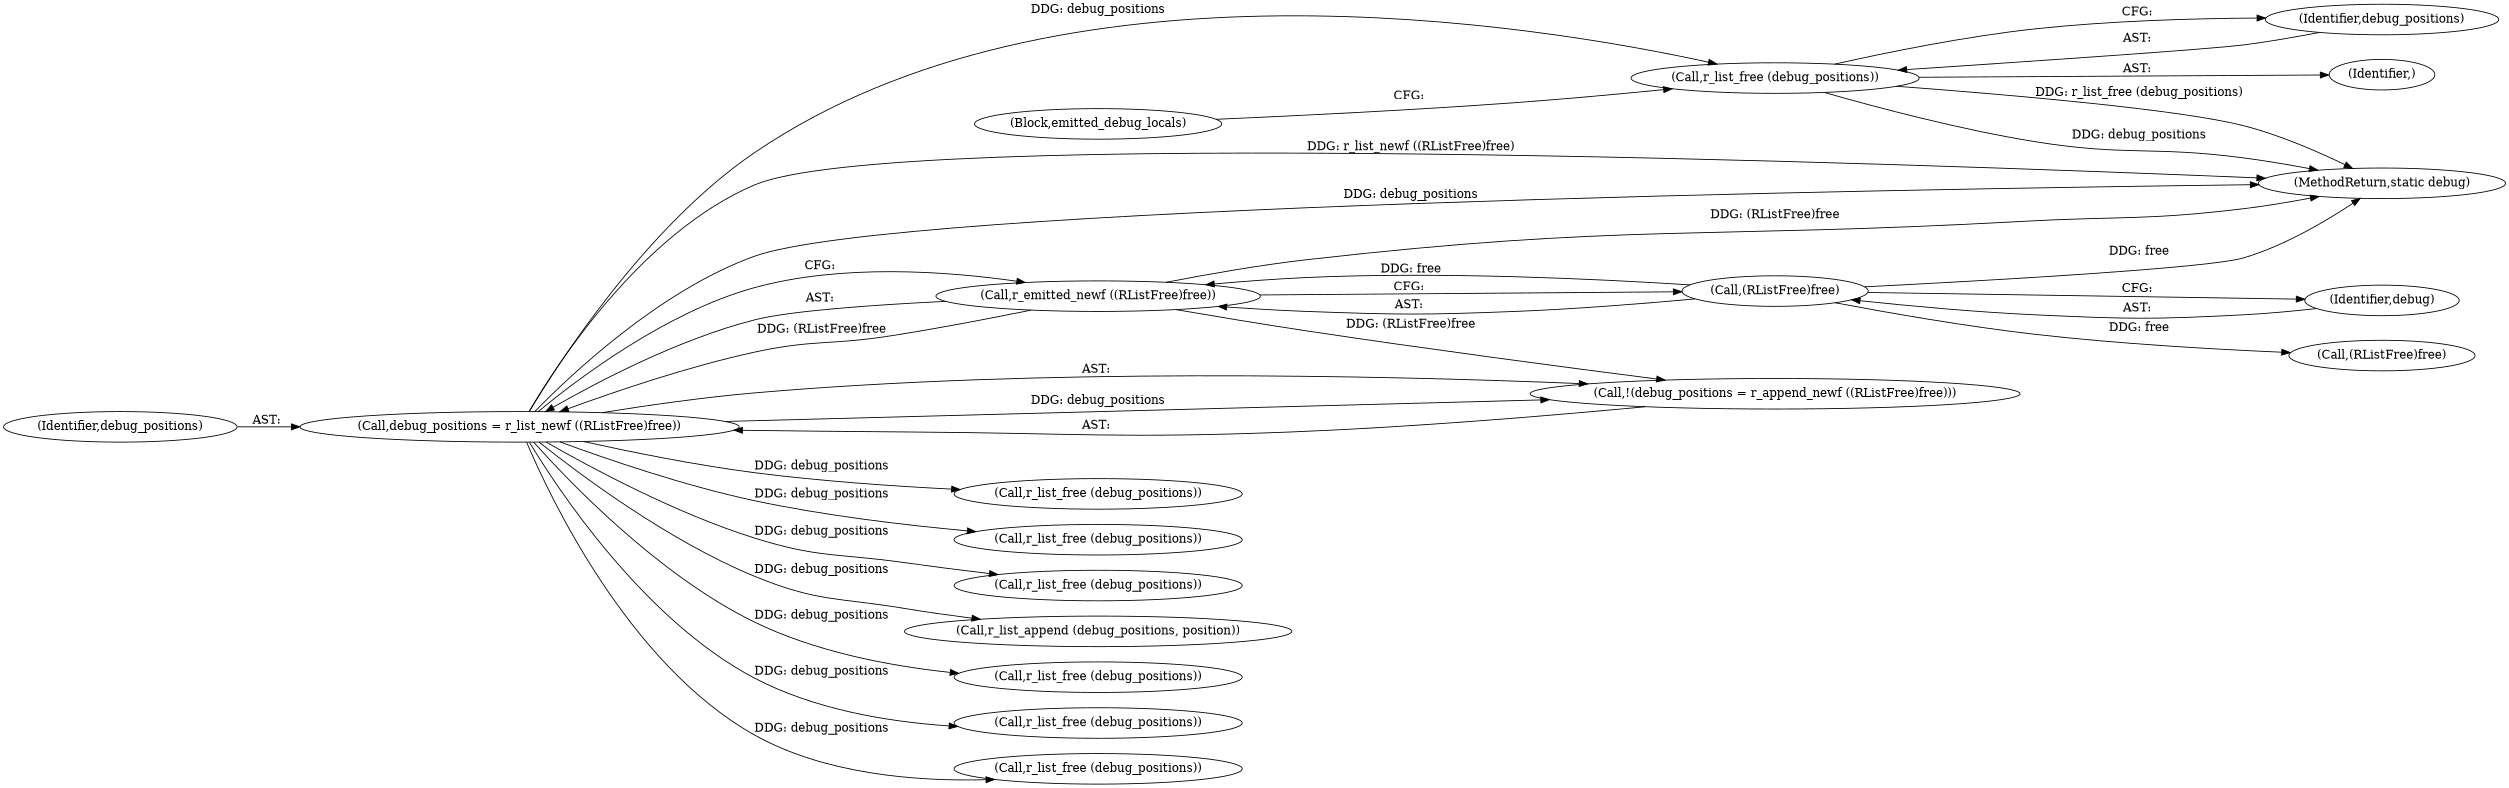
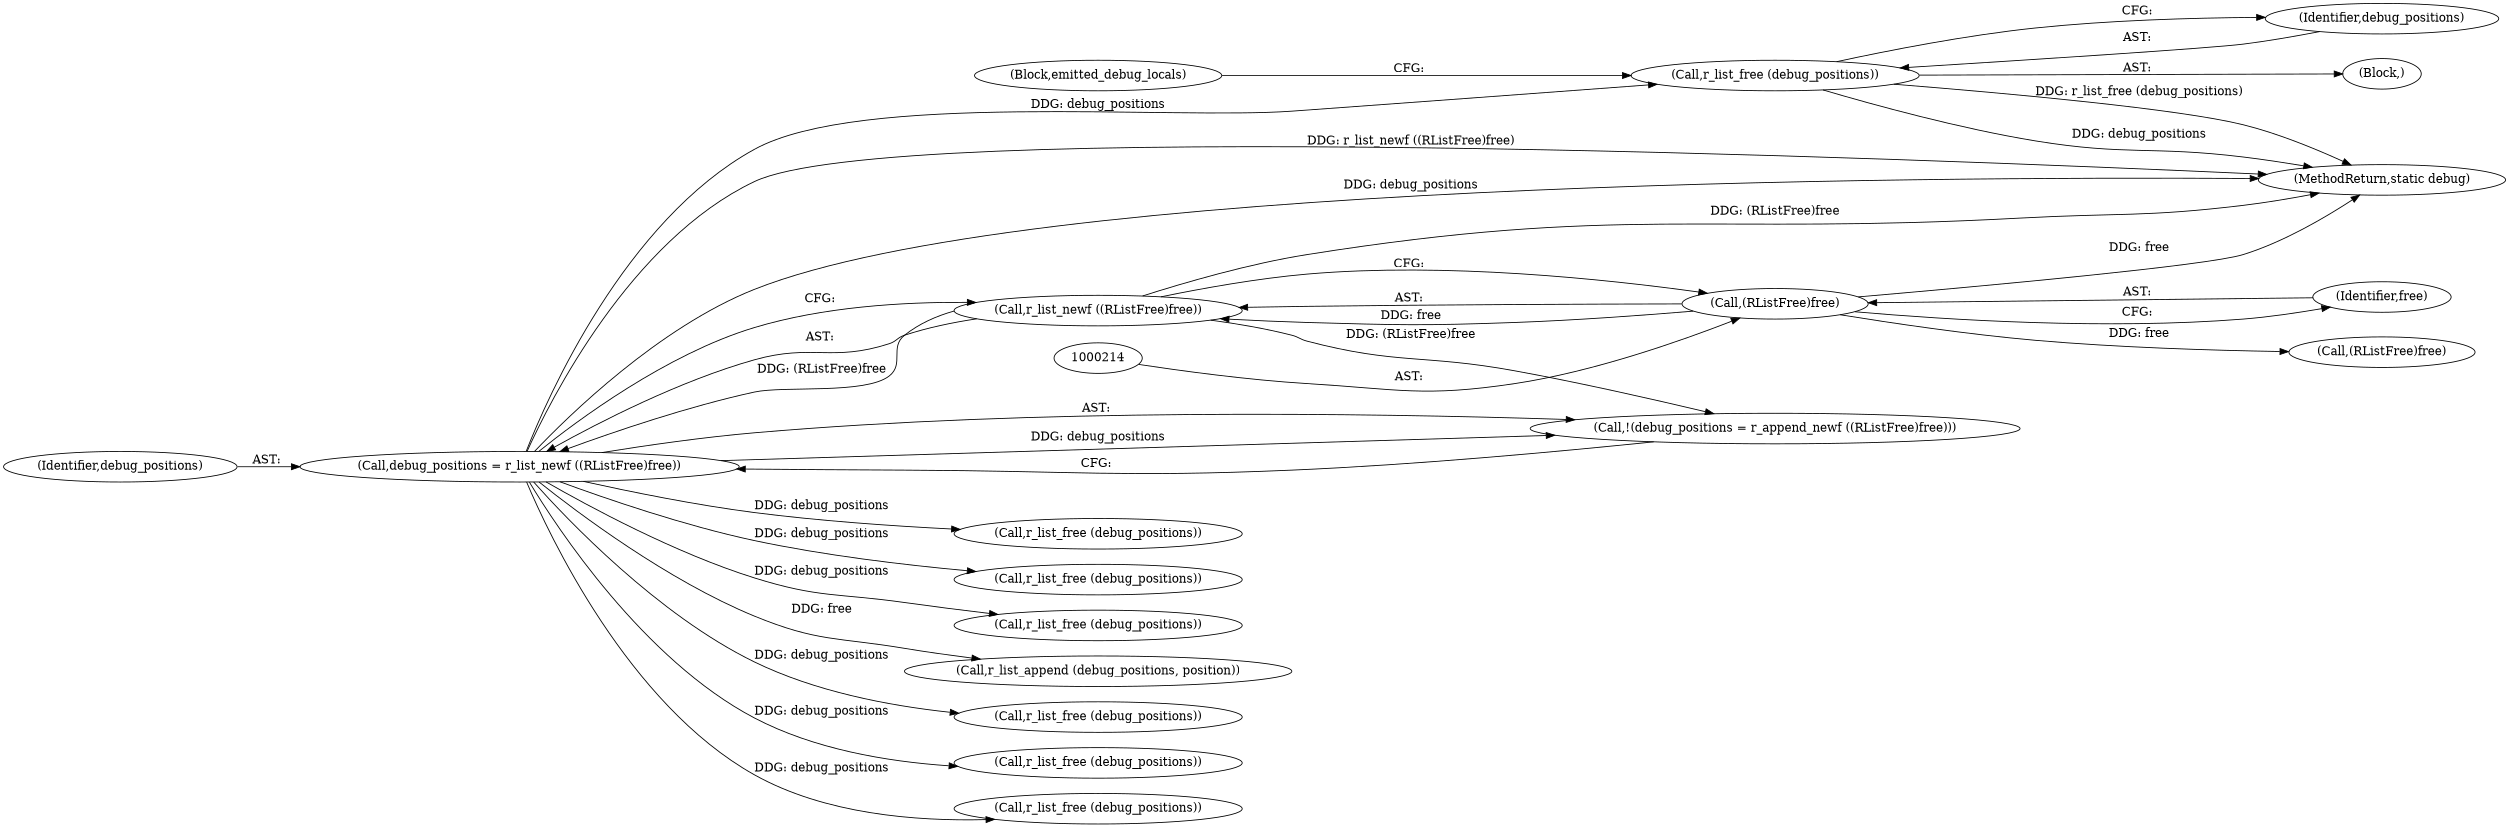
(2382, 75) -> (2382, 74)
(1098, 296) -> (1098, 311)
(2382, 300) -> (2382, 297)
none -> (1098, 358)
(1098, 426) -> (1098, 464)
(822, 570) -> (822, 610)
